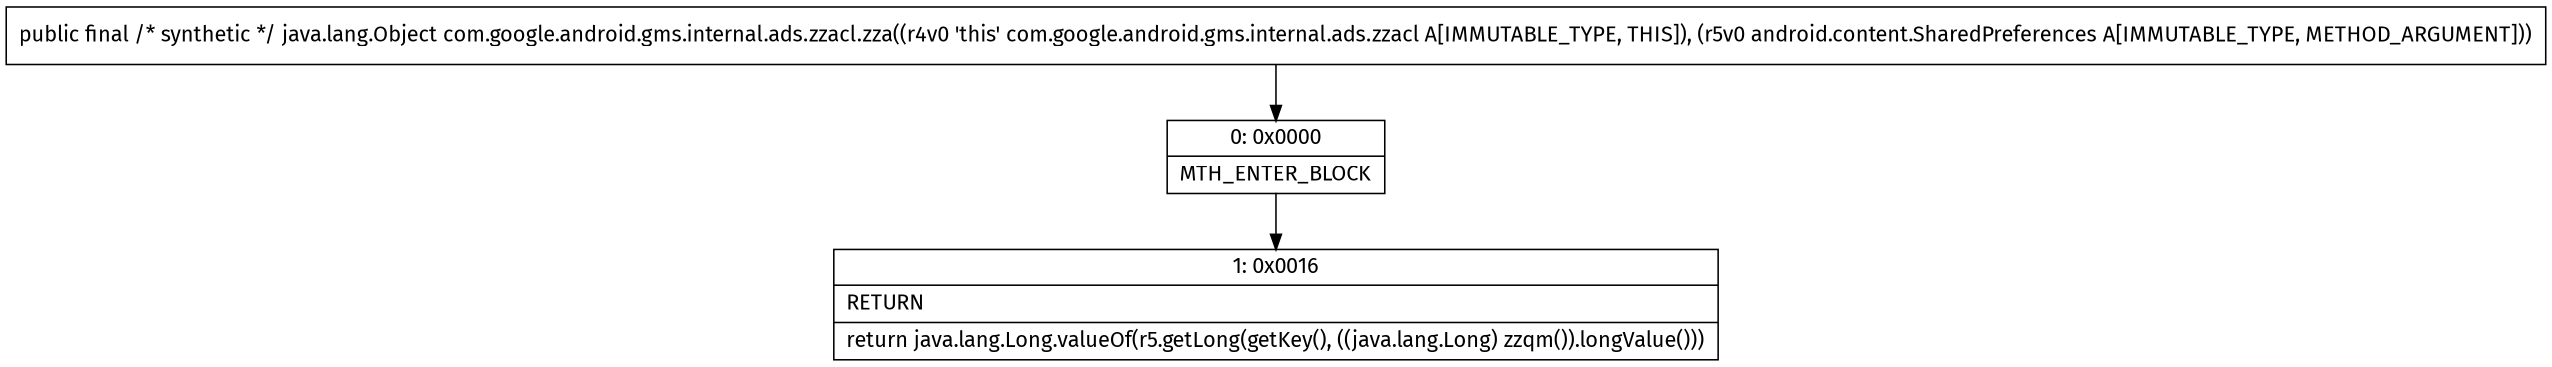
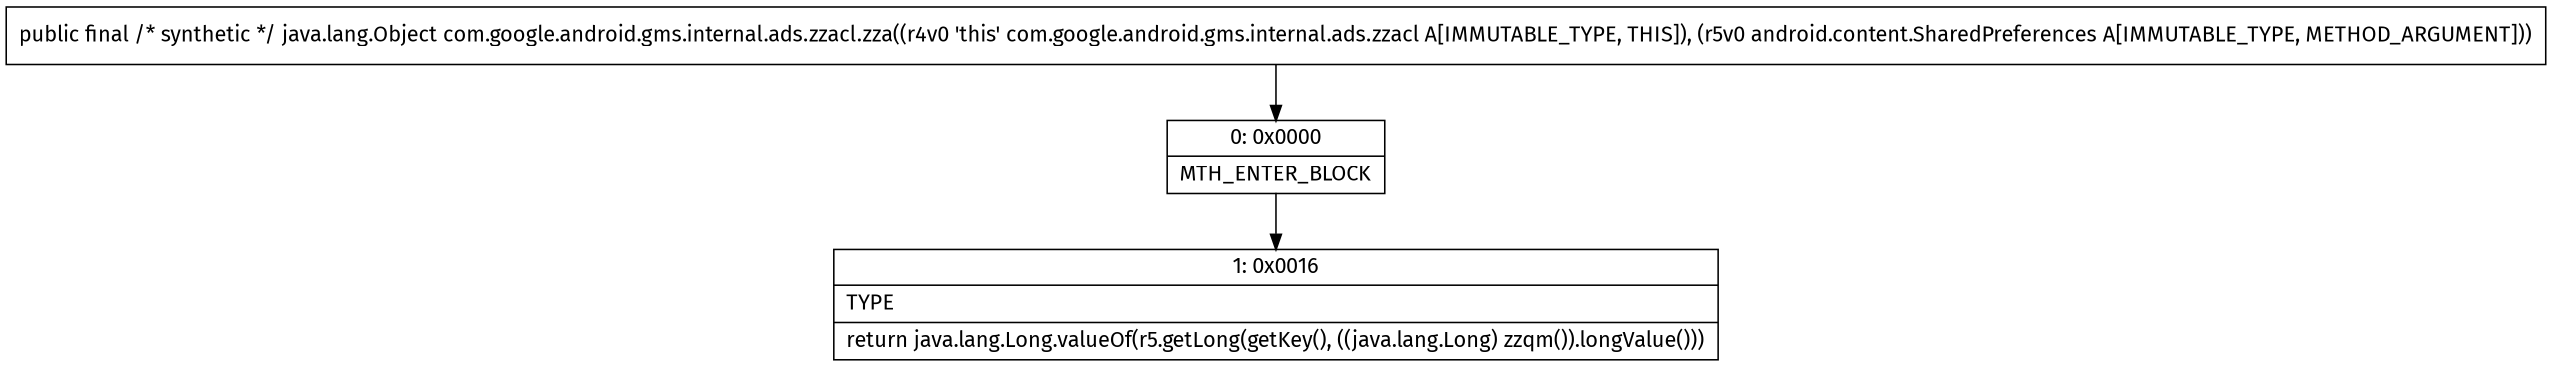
(886, 303) -> (870, 303)
